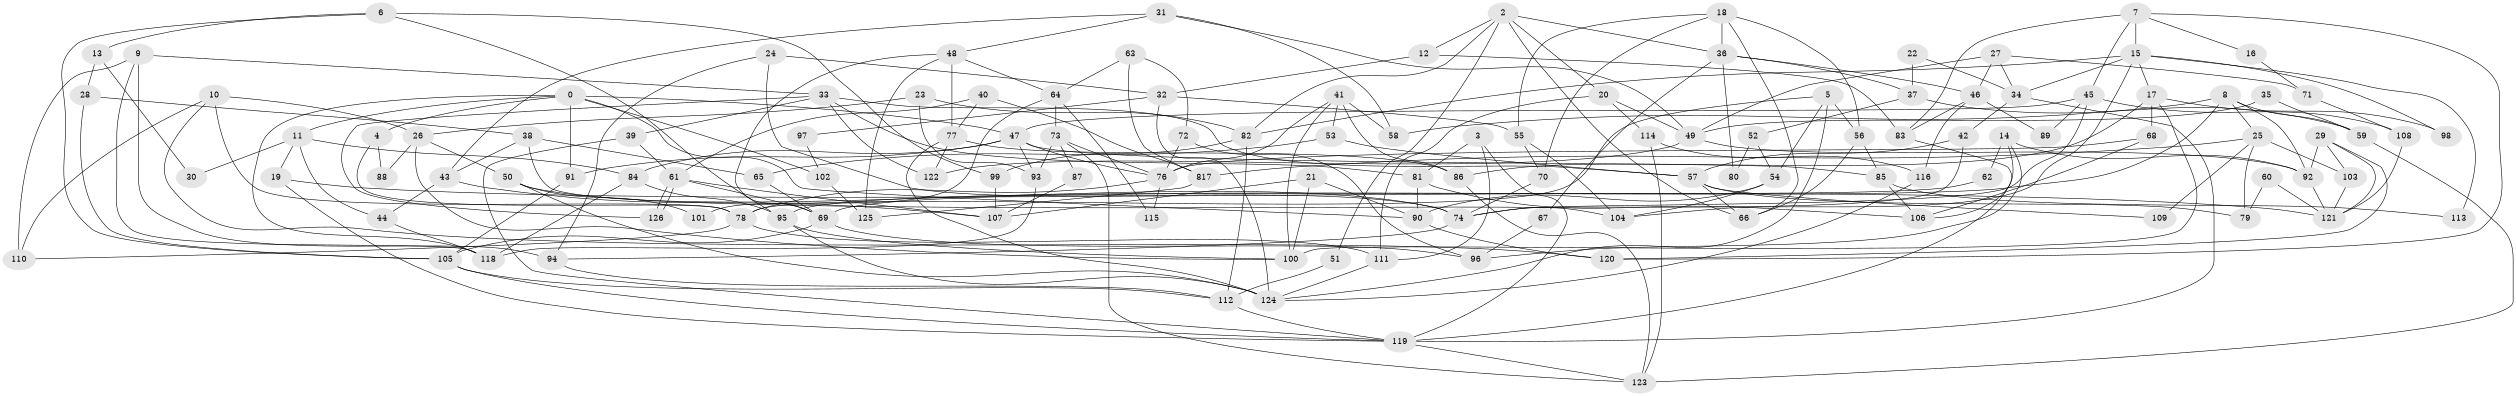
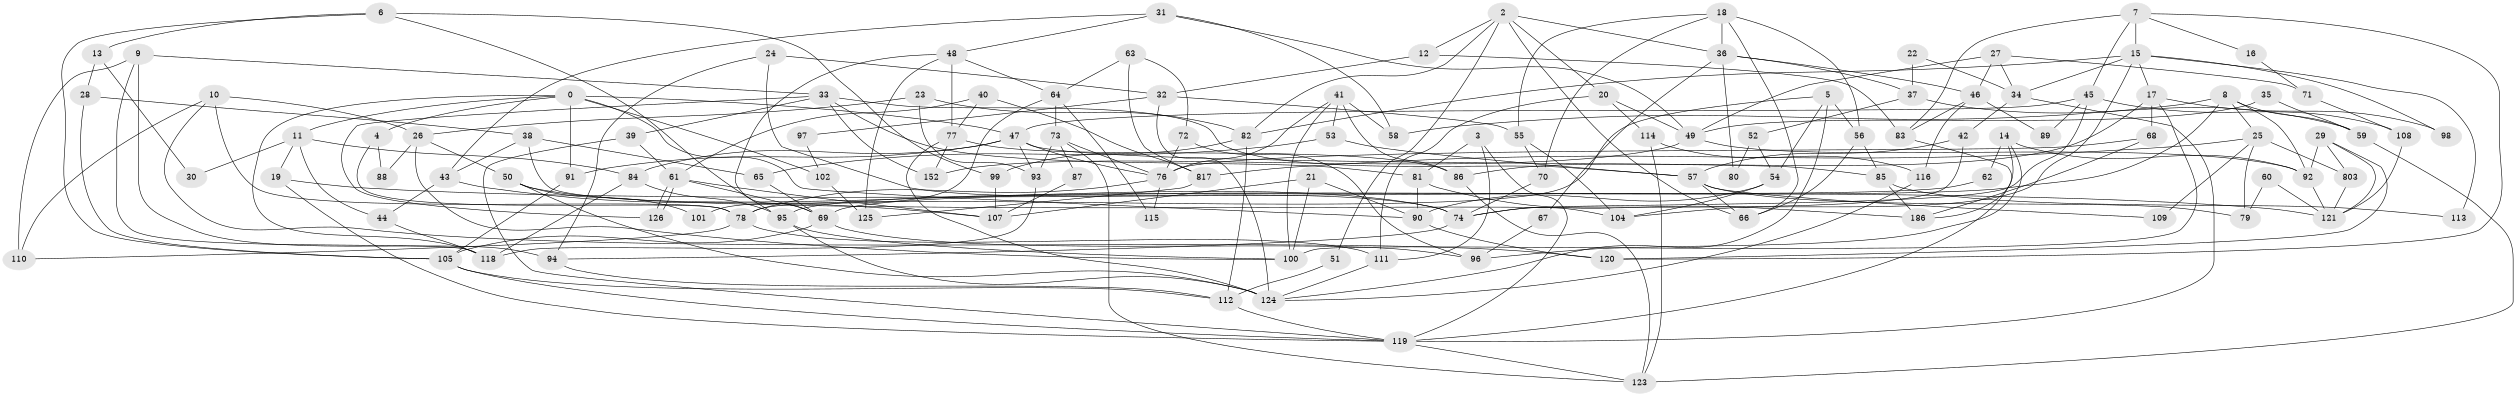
(931, 178) -> (931, 178)
(2350, 178) -> (2350, 178)
(1918, 219) -> (1918, 219)
